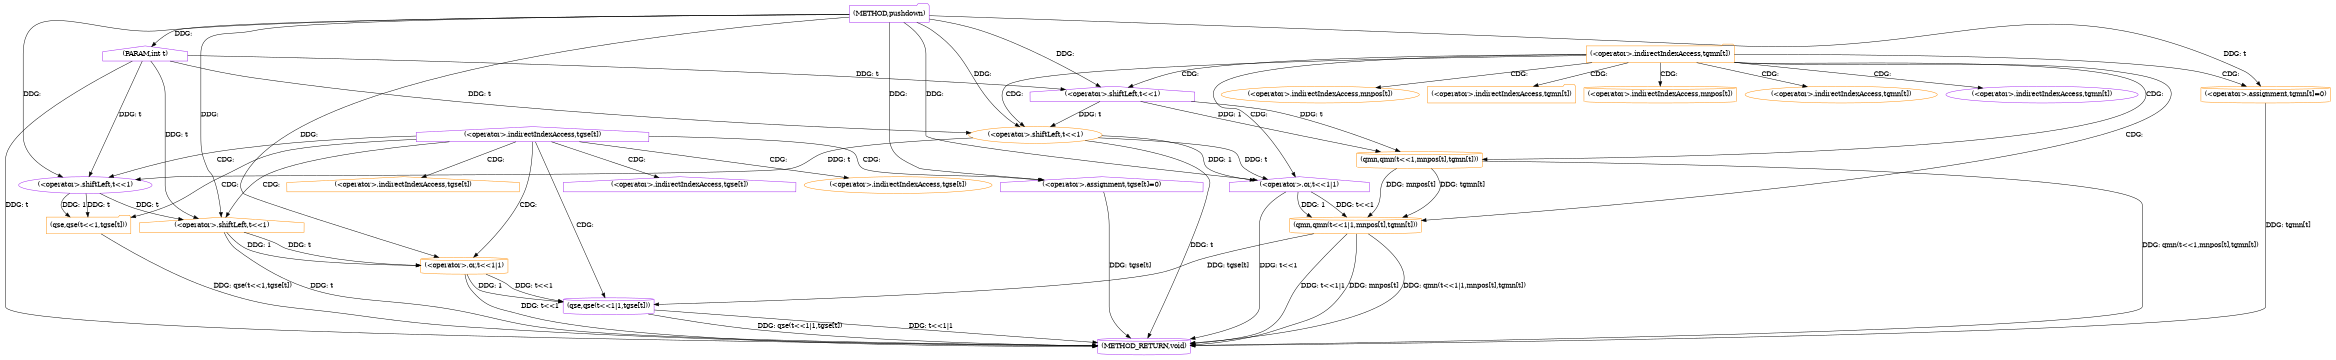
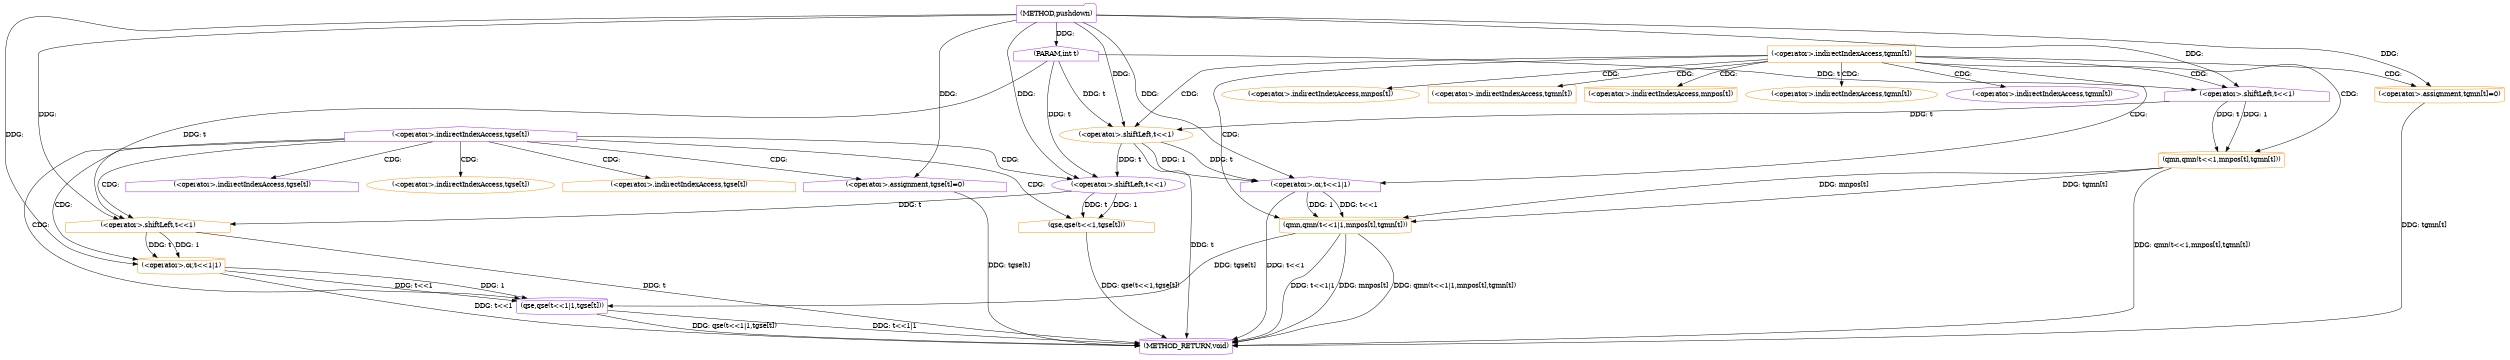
(2235, 54) -> (2391, 54)
(89, 225) -> (1086, 225)
(393, 334) -> none
